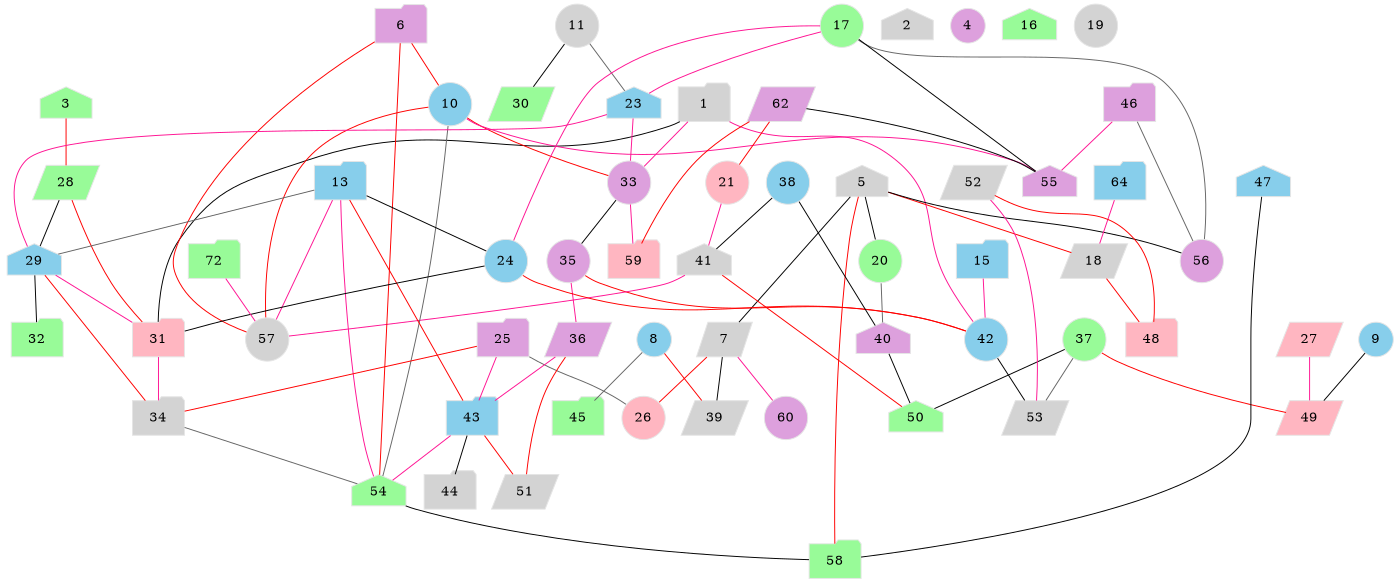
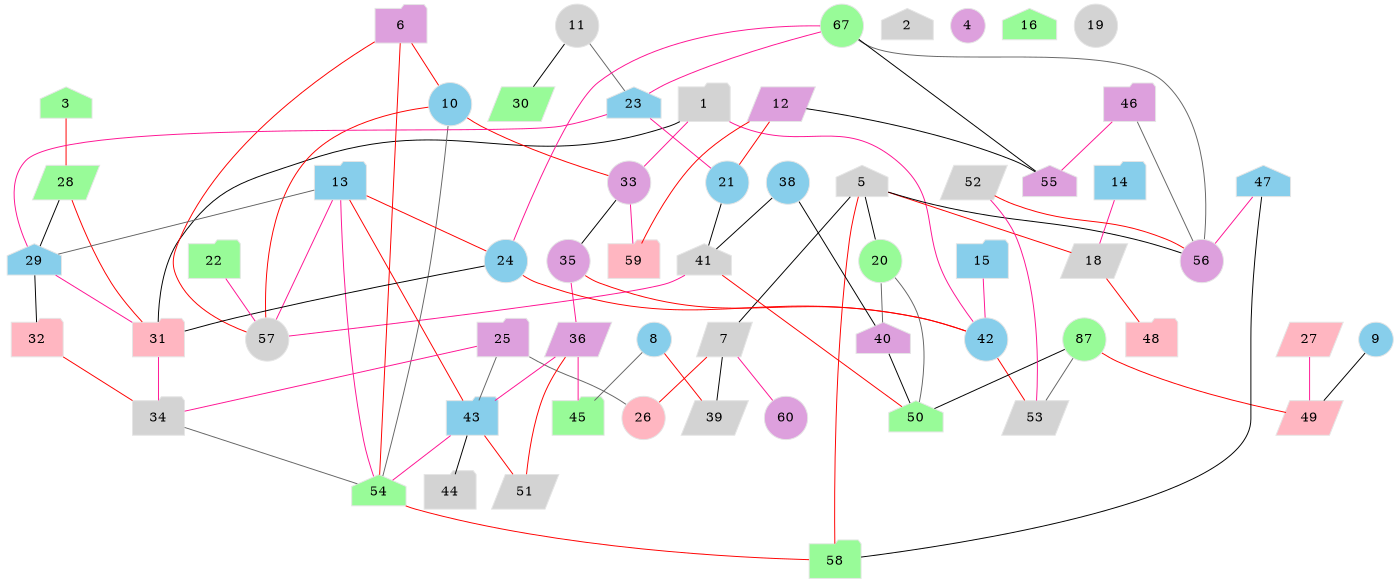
(842, 26) -> (842, 26)
(781, 104) -> (781, 104)
(632, 143) -> (681, 143)
(737, 147) -> none
(727, 183) -> (727, 183)
(1120, 183) -> (1120, 183)
none -> (1234, 220)
(426, 223) -> (426, 223)
(1115, 223) -> (1090, 221)
(715, 225) -> (715, 225)
(214, 261) -> (214, 261)
none -> (923, 336)
(95, 338) -> (98, 379)
(37, 340) -> (37, 340)
(1084, 340) -> (1084, 340)
none -> (578, 372)
(331, 379) -> (331, 379)
(488, 379) -> (488, 379)
(1012, 380) -> (1012, 380)
(606, 545) -> (606, 545)
